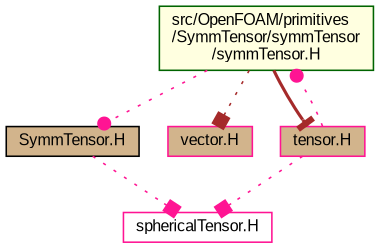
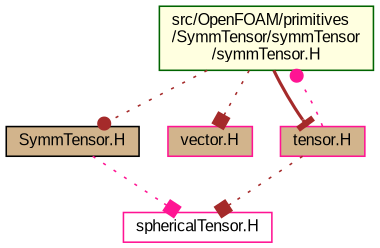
(159, 96) -> (159, 96)
(267, 180) -> (267, 180)
